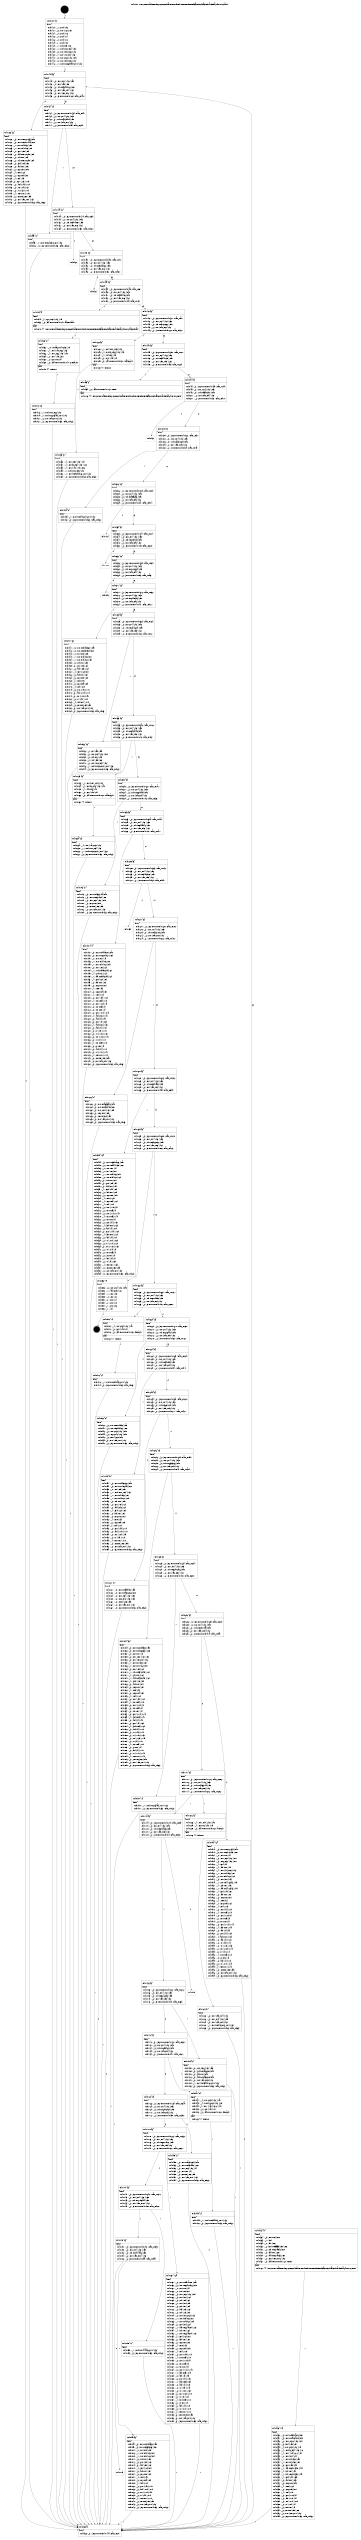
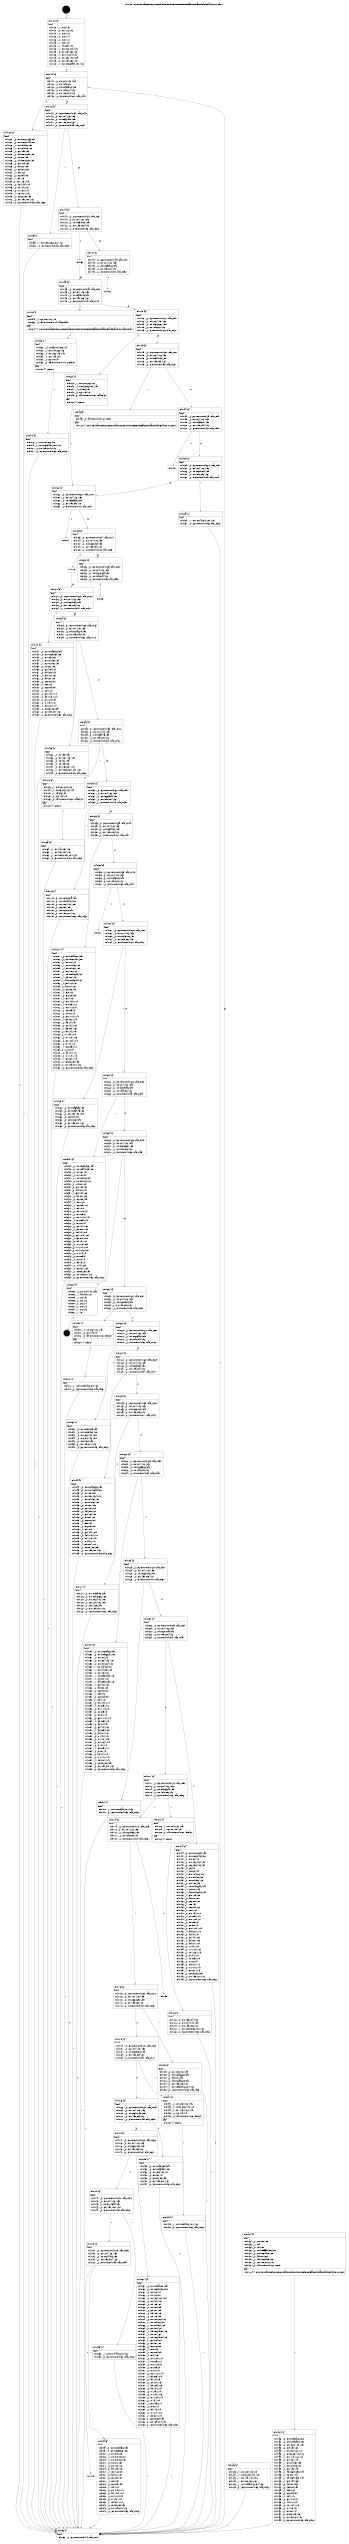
(111, 277) -> (80, 272)
(76, 404) -> (70, 445)
(133, 580) -> (72, 579)
